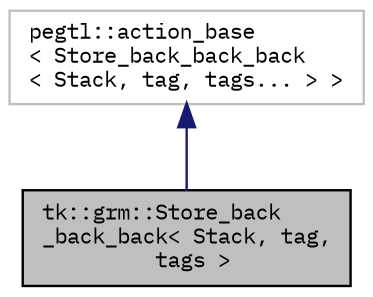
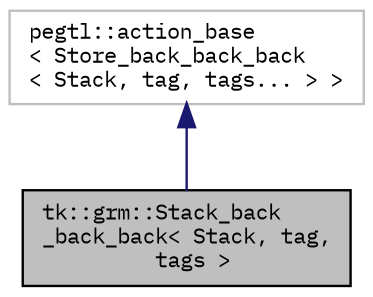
(187, 238) -> (187, 238)
